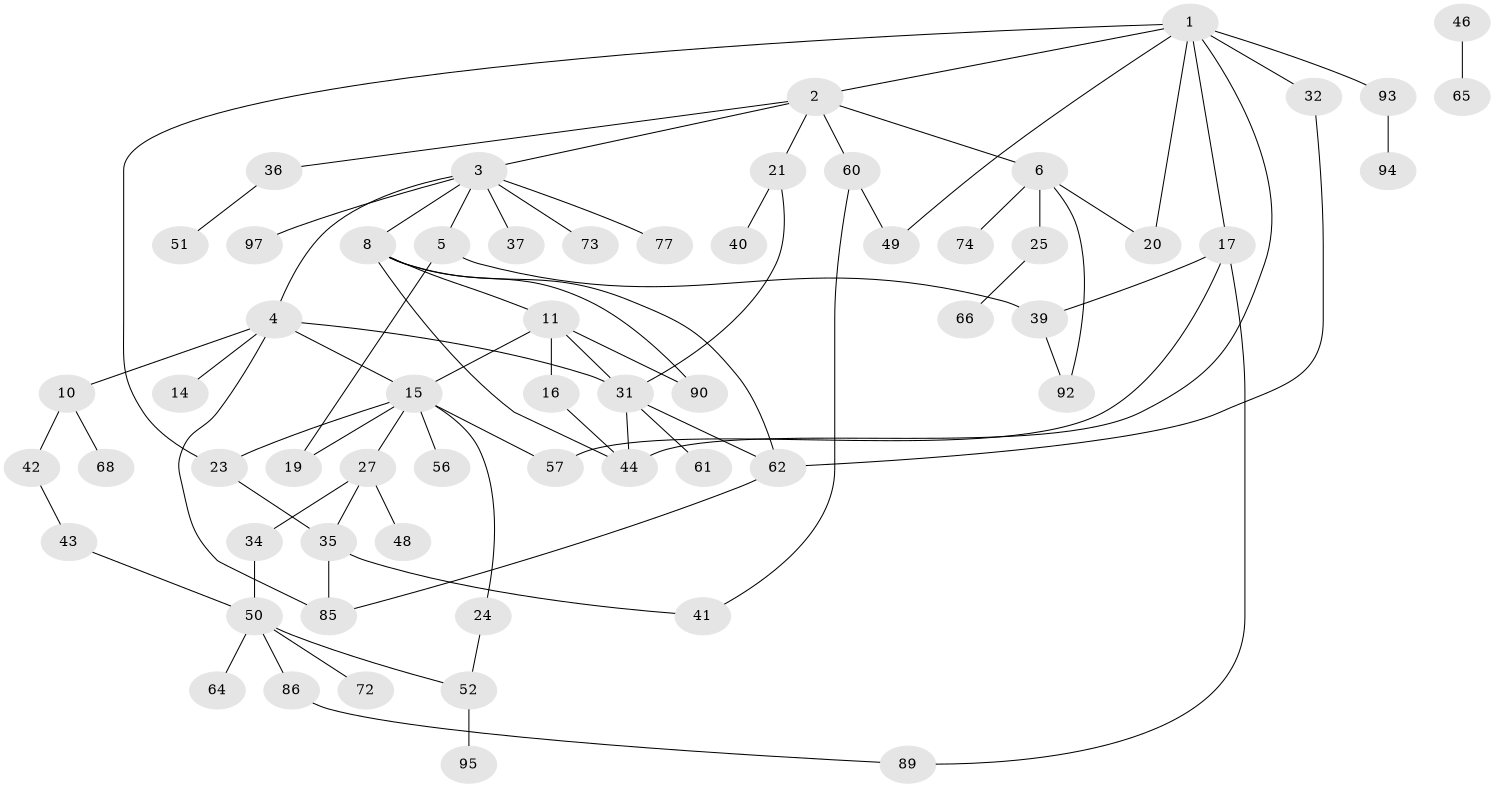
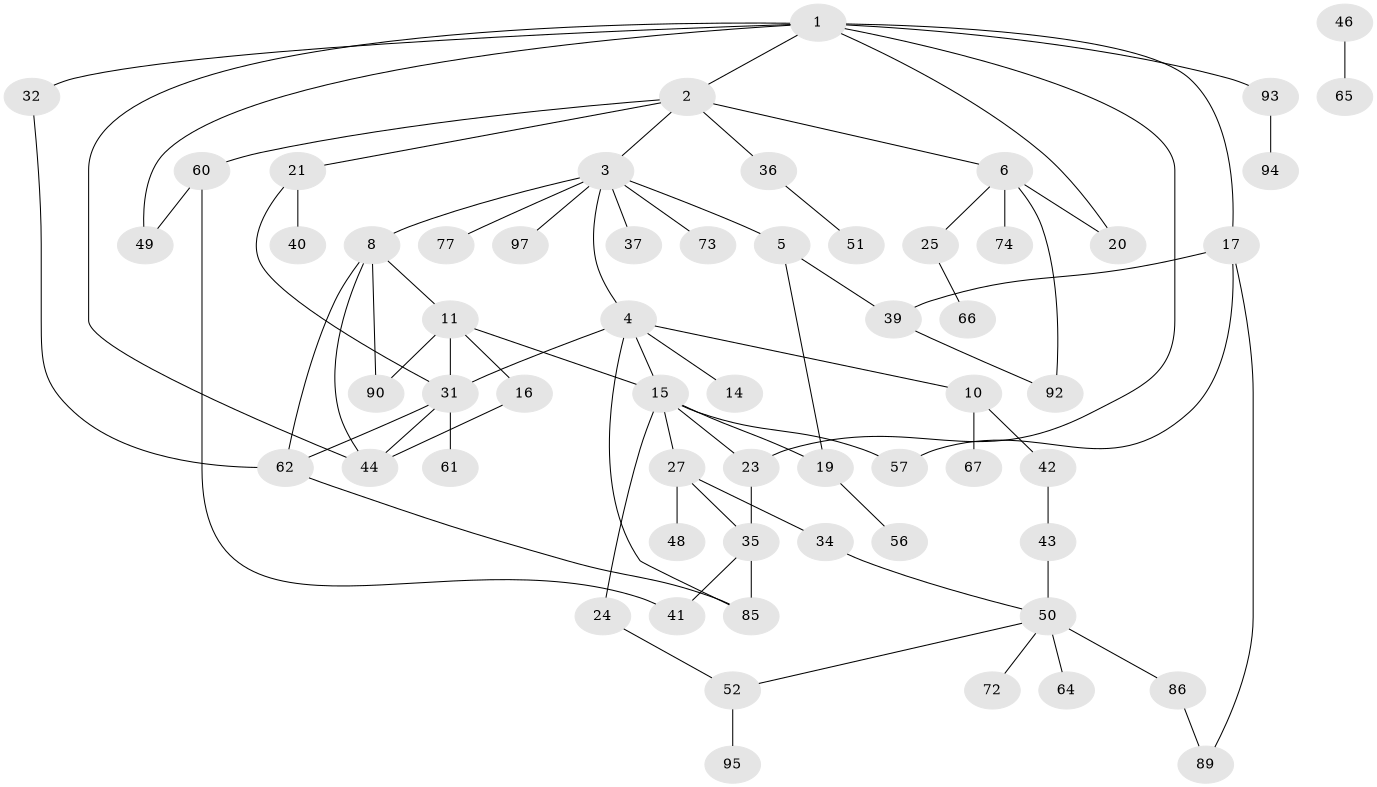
(428, 431) -> (862, 505)
(106, 468) -> (974, 468)
